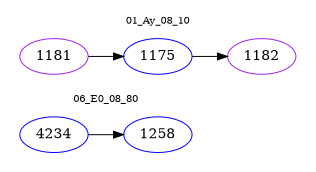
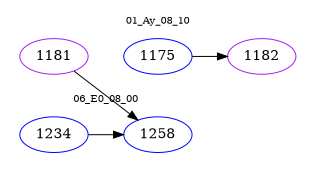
(101, 56) -> (107, 97)
(106, 100) -> (106, 100)
(54, 135) -> (54, 135)
